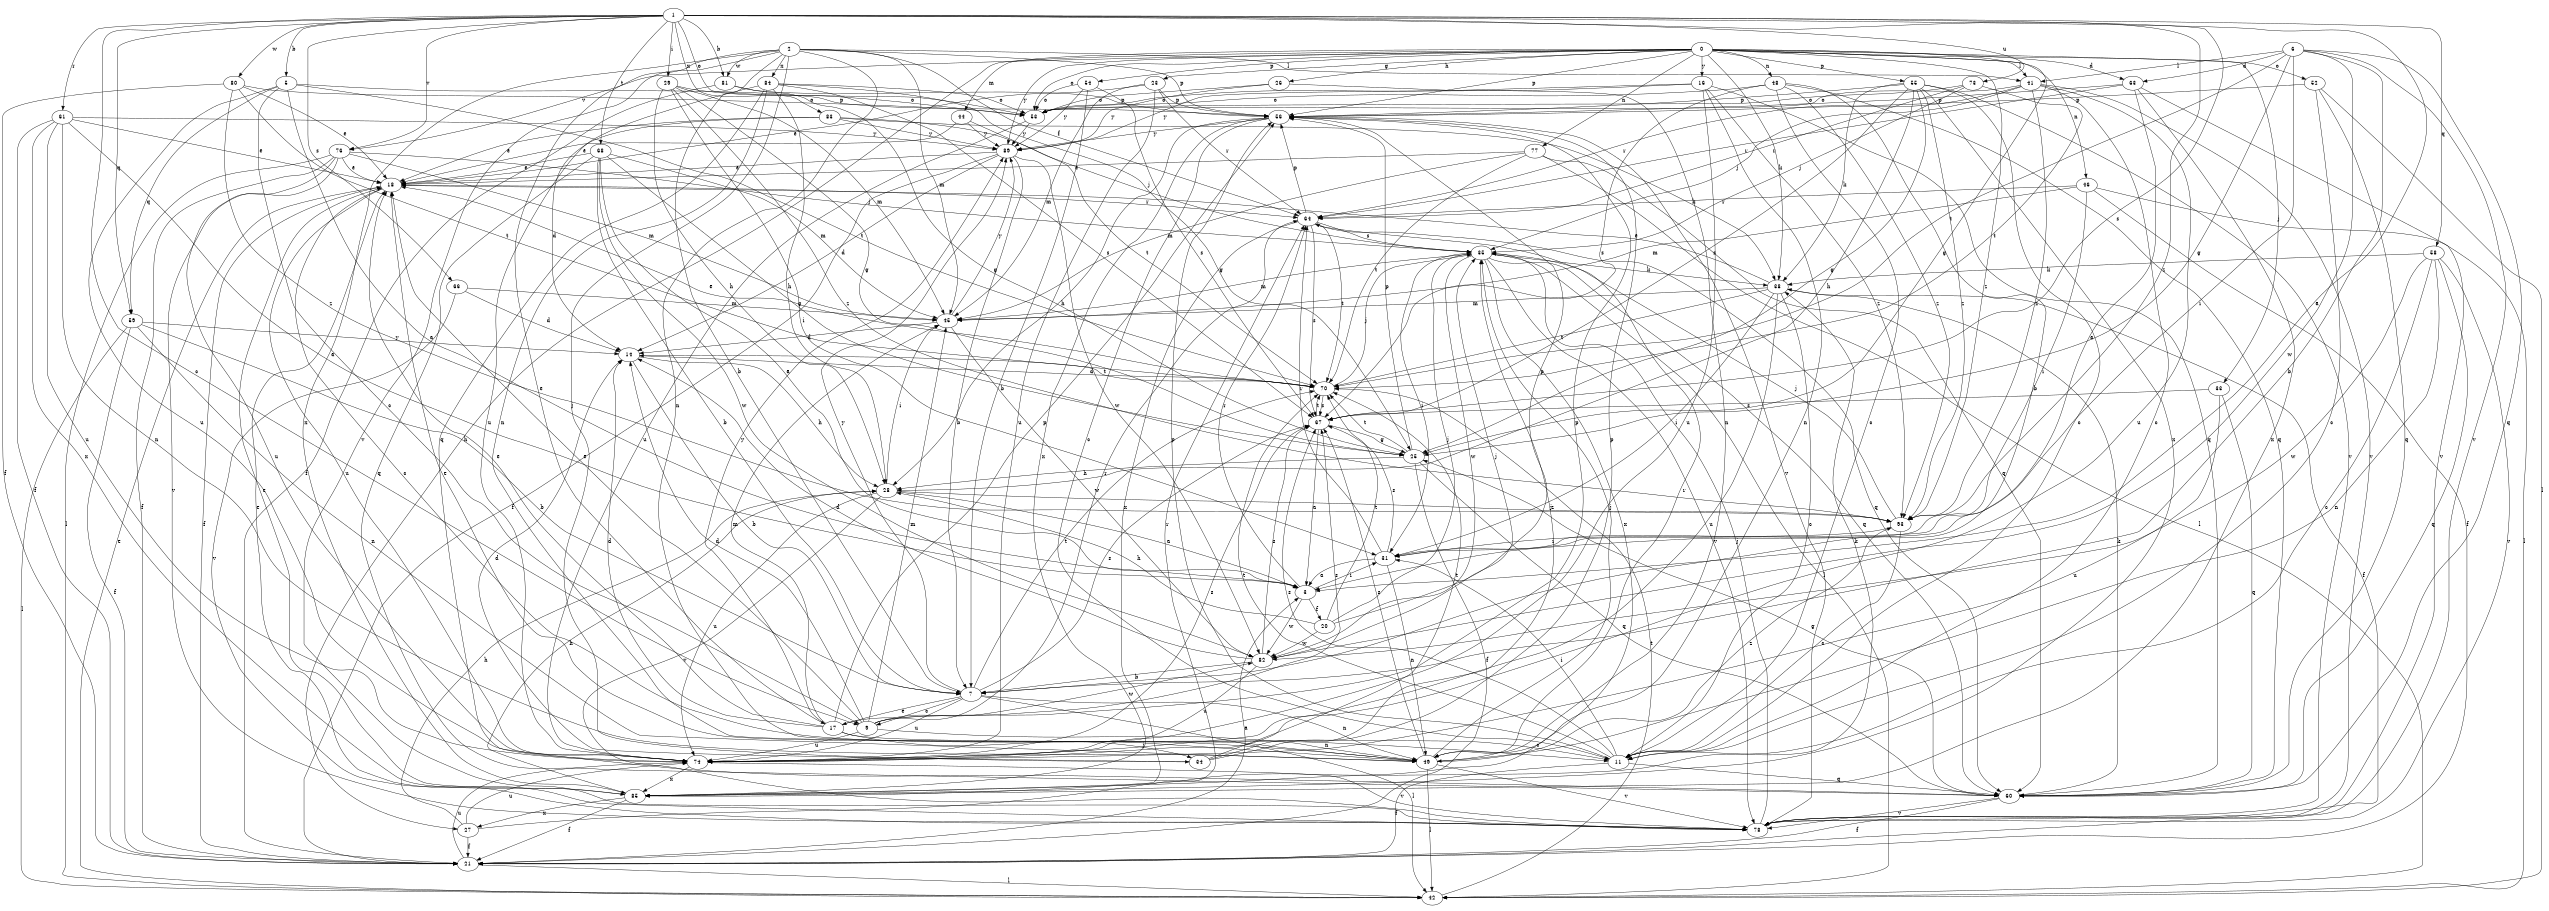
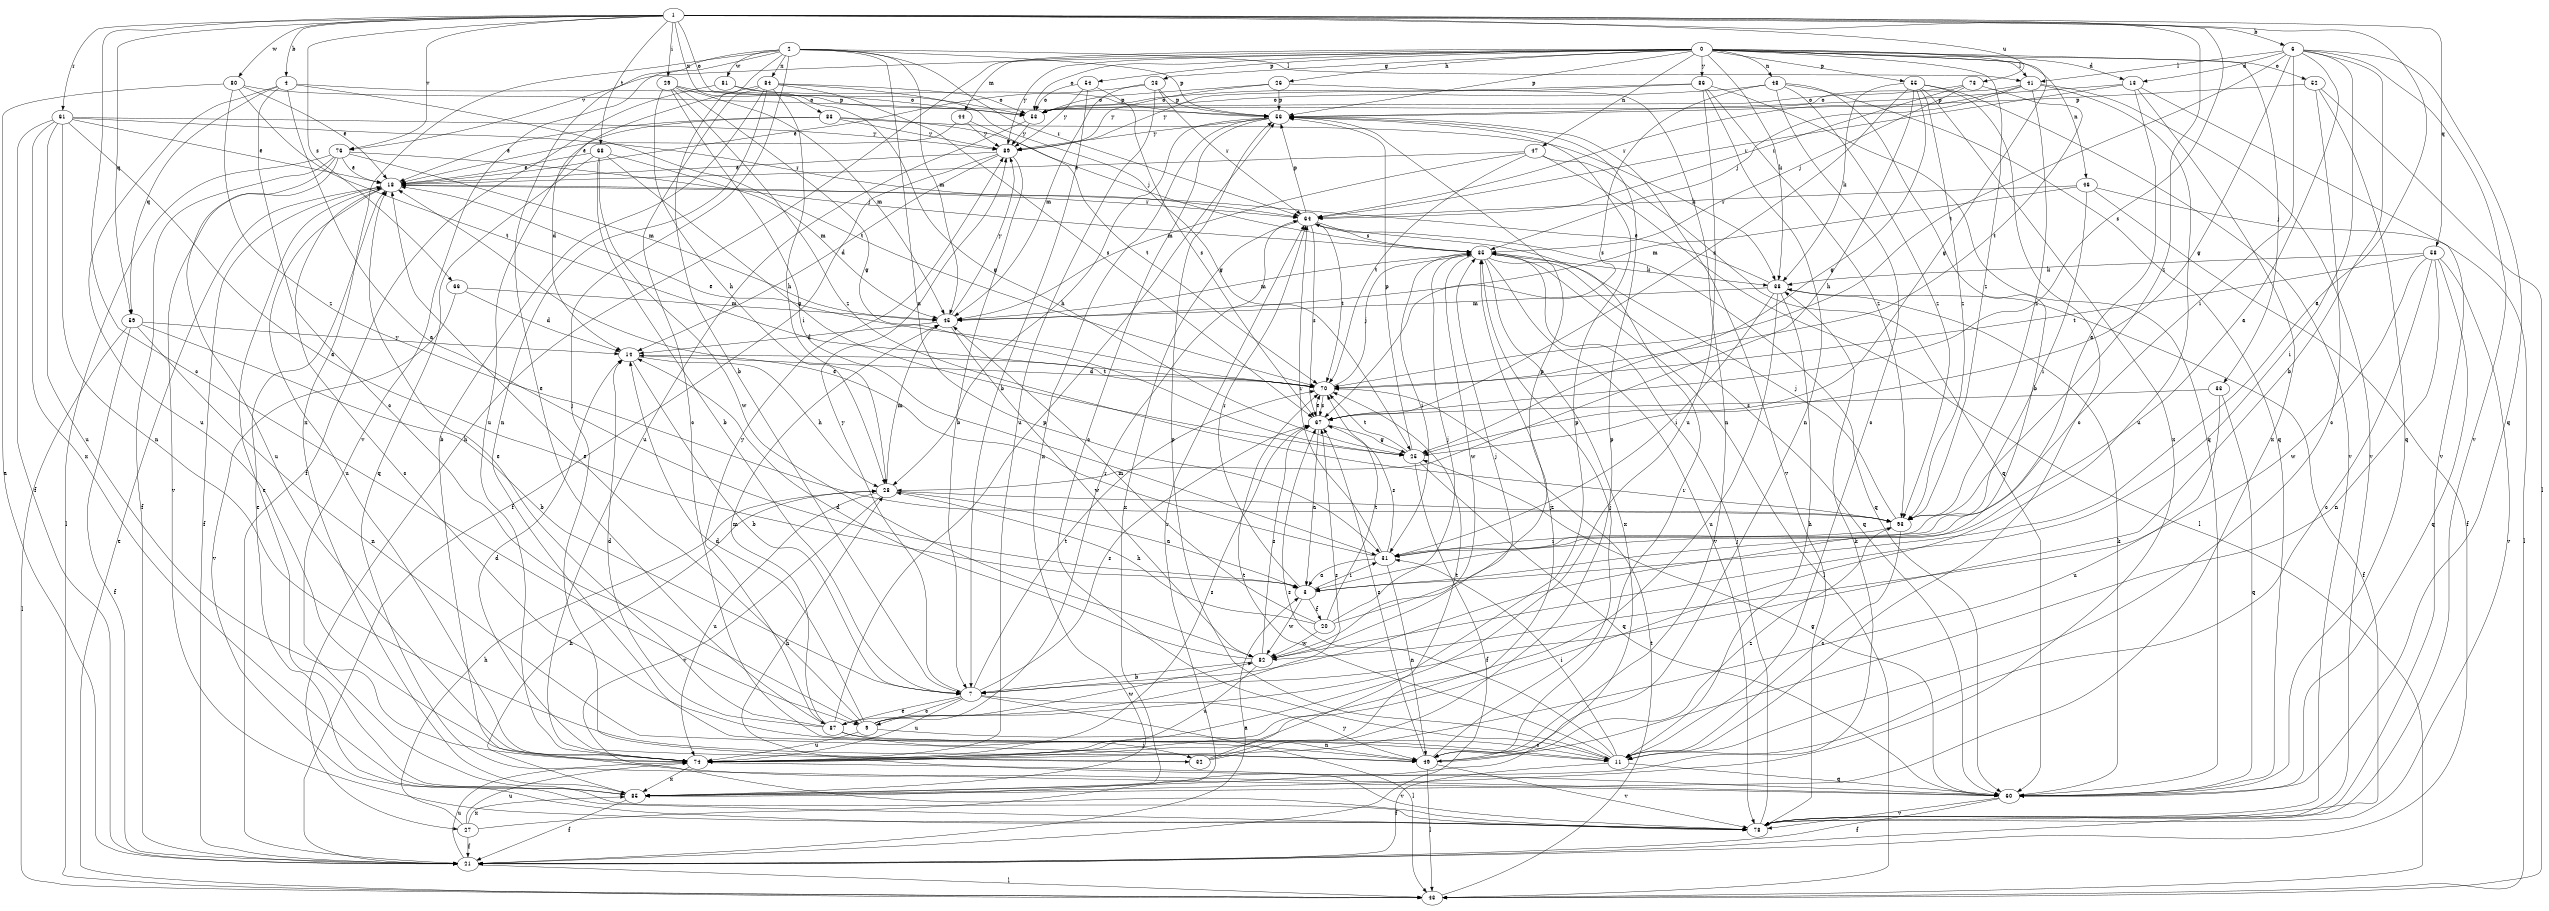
(709, 40) -> (1484, 18)
(286, 83) -> (286, 83)
(1702, 83) -> (1702, 83)
(2133, 83) -> (2133, 83)
(1691, 101) -> (1279, 100)
(1059, 134) -> (1059, 134)
(1535, 151) -> (1535, 151)
none -> (745, 162)
(1542, 340) -> (1883, 341)
(2290, 355) -> (2290, 355)
(1106, 395) -> none
(900, 406) -> (900, 406)
(1318, 406) -> (1318, 406)
(442, 440) -> (442, 440)
(1177, 465) -> (1578, 779)
(5, 474) -> (5, 474)
(853, 477) -> (1967, 528)
(1810, 525) -> (1810, 525)
(909, 527) -> (1145, 503)
(2088, 537) -> (774, 704)
(725, 671) -> (970, 394)
(833, 728) -> (833, 728)
(1345, 728) -> (1345, 728)
(691, 729) -> (879, 394)
(1200, 762) -> (1200, 762)
(552, 808) -> (536, 801)
(1432, 898) -> (1432, 898)
